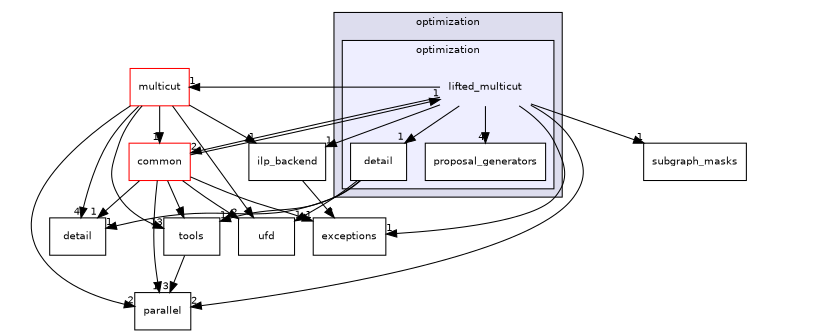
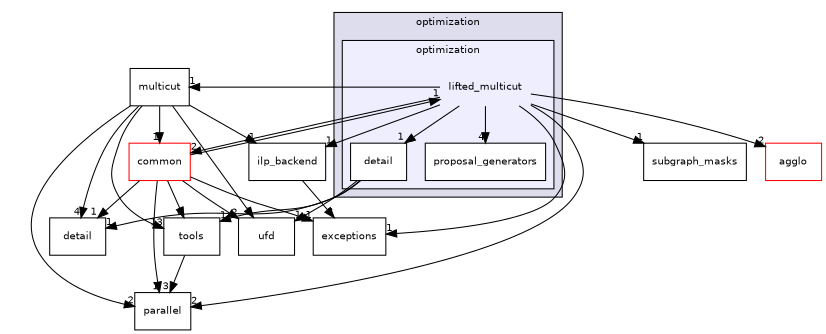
(160, 87) -> (160, 87)
none -> (794, 162)
